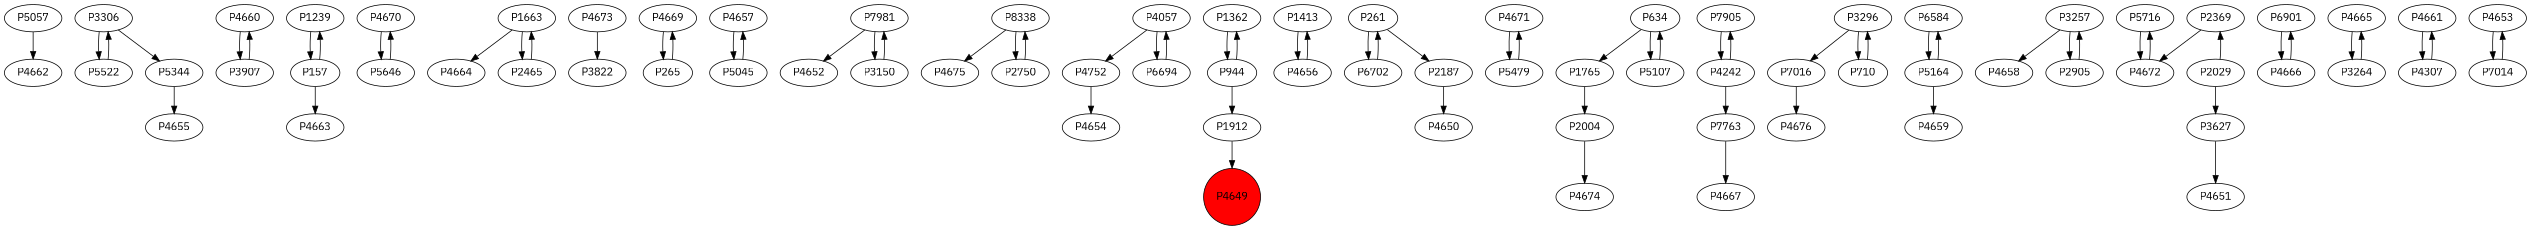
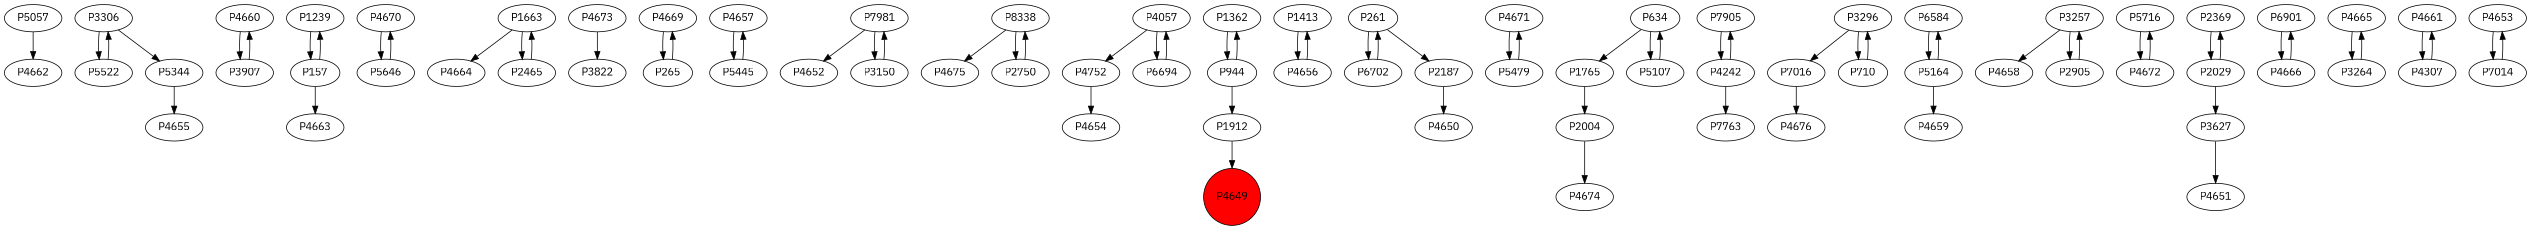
(2184, 43) -> (2211, 42)
(738, 73) -> (738, 73)
(1726, 197) -> none
